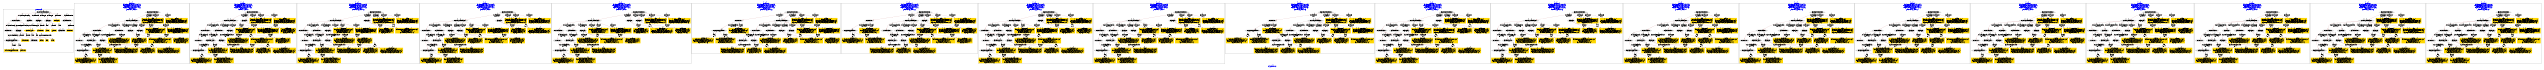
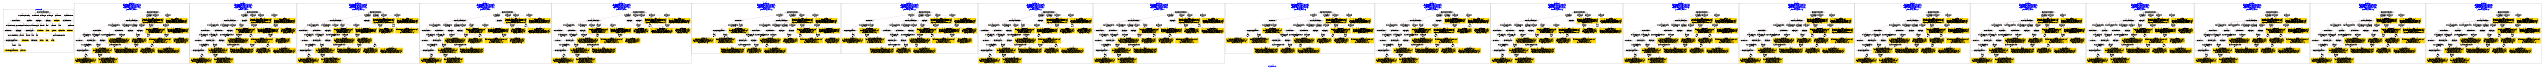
(30, 31) -> (30, 31)
(62, 31) -> (62, 31)
(42, 38) -> (49, 34)
(11, 50) -> (11, 50)
